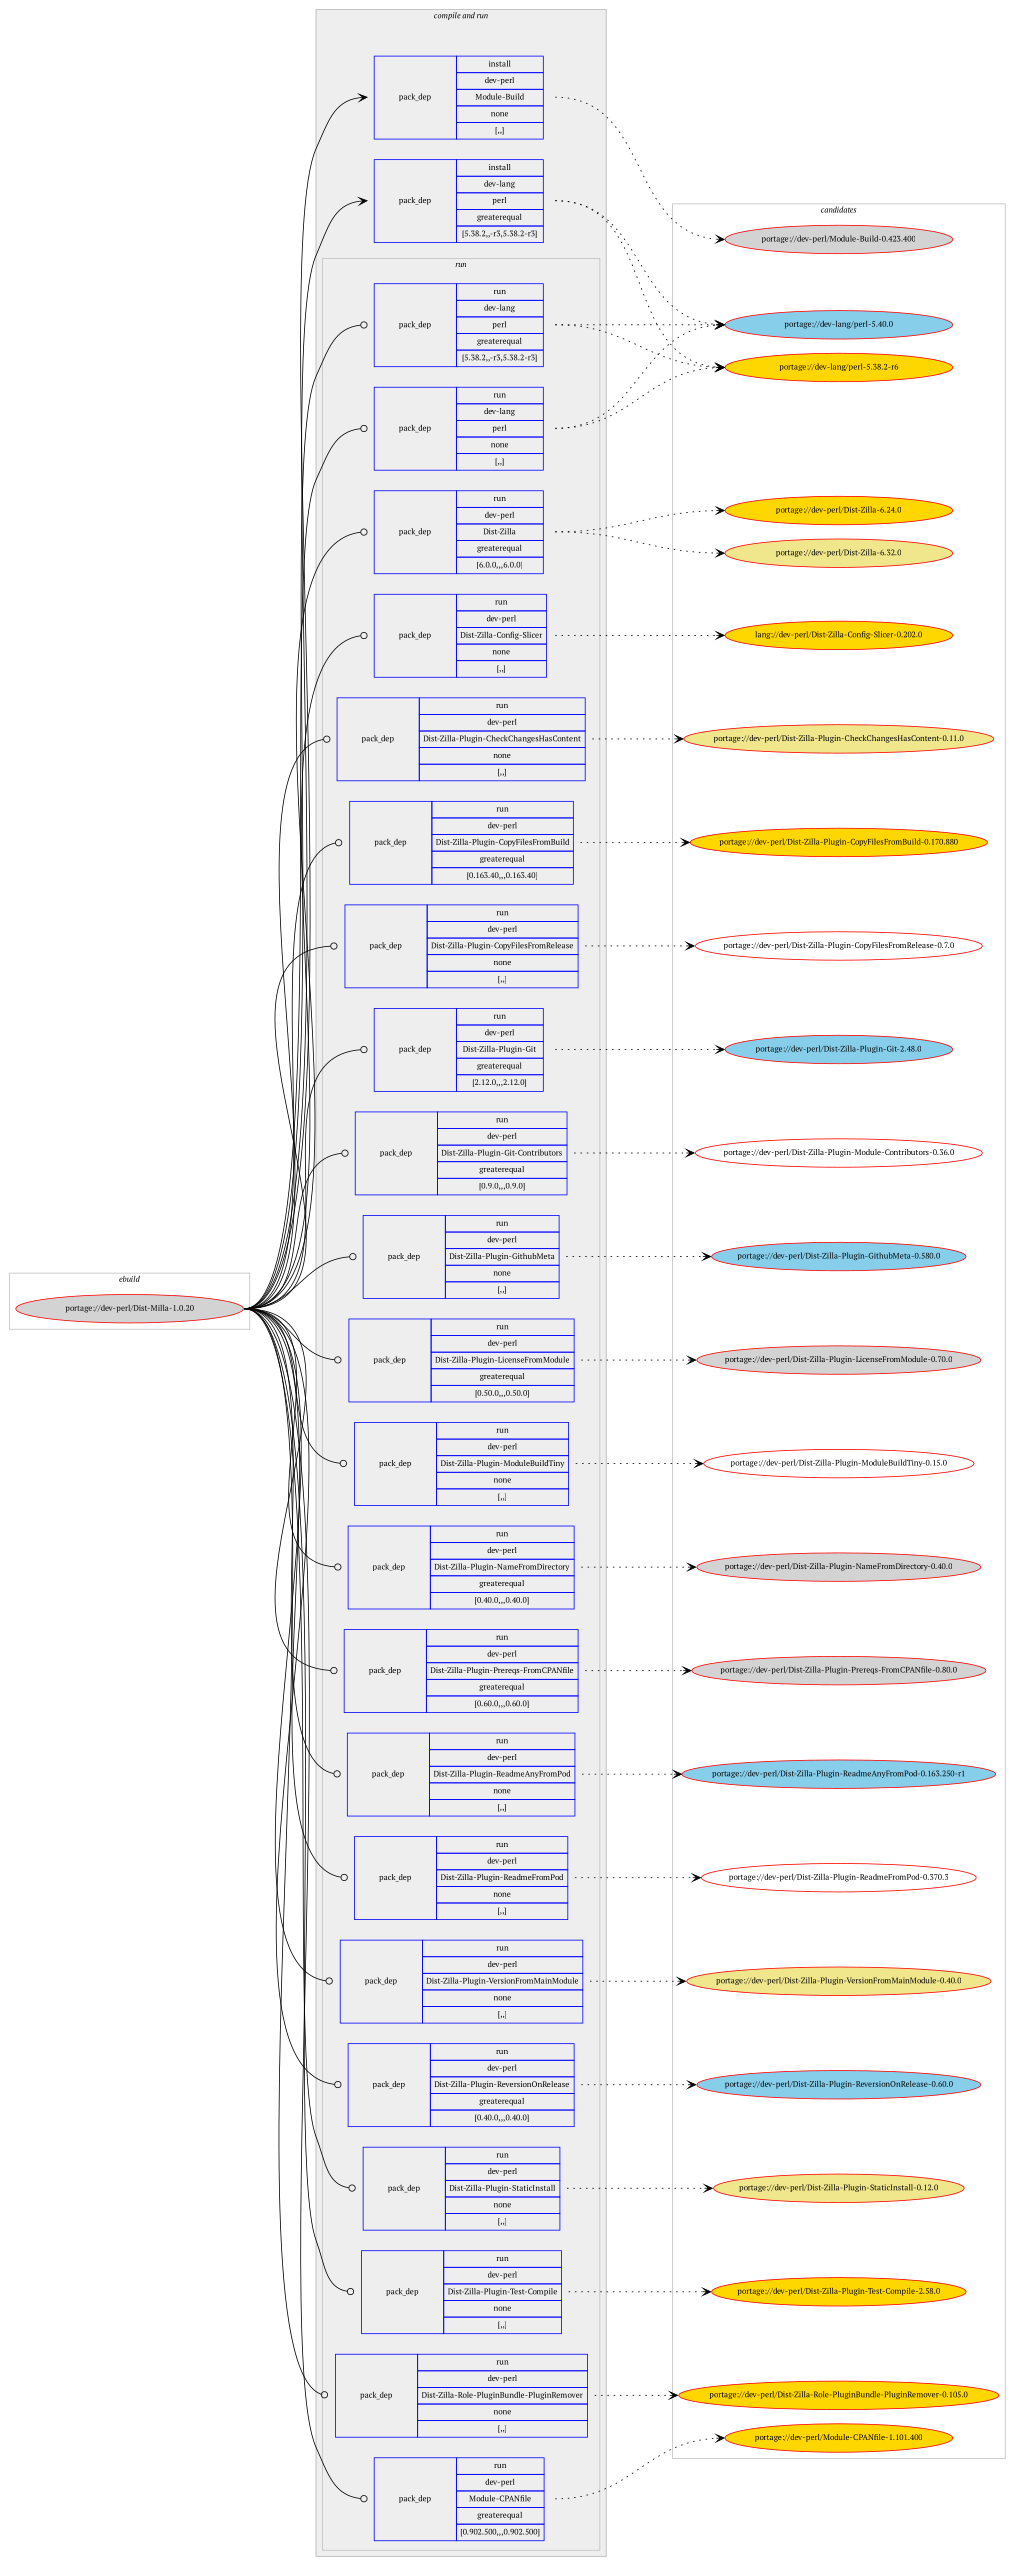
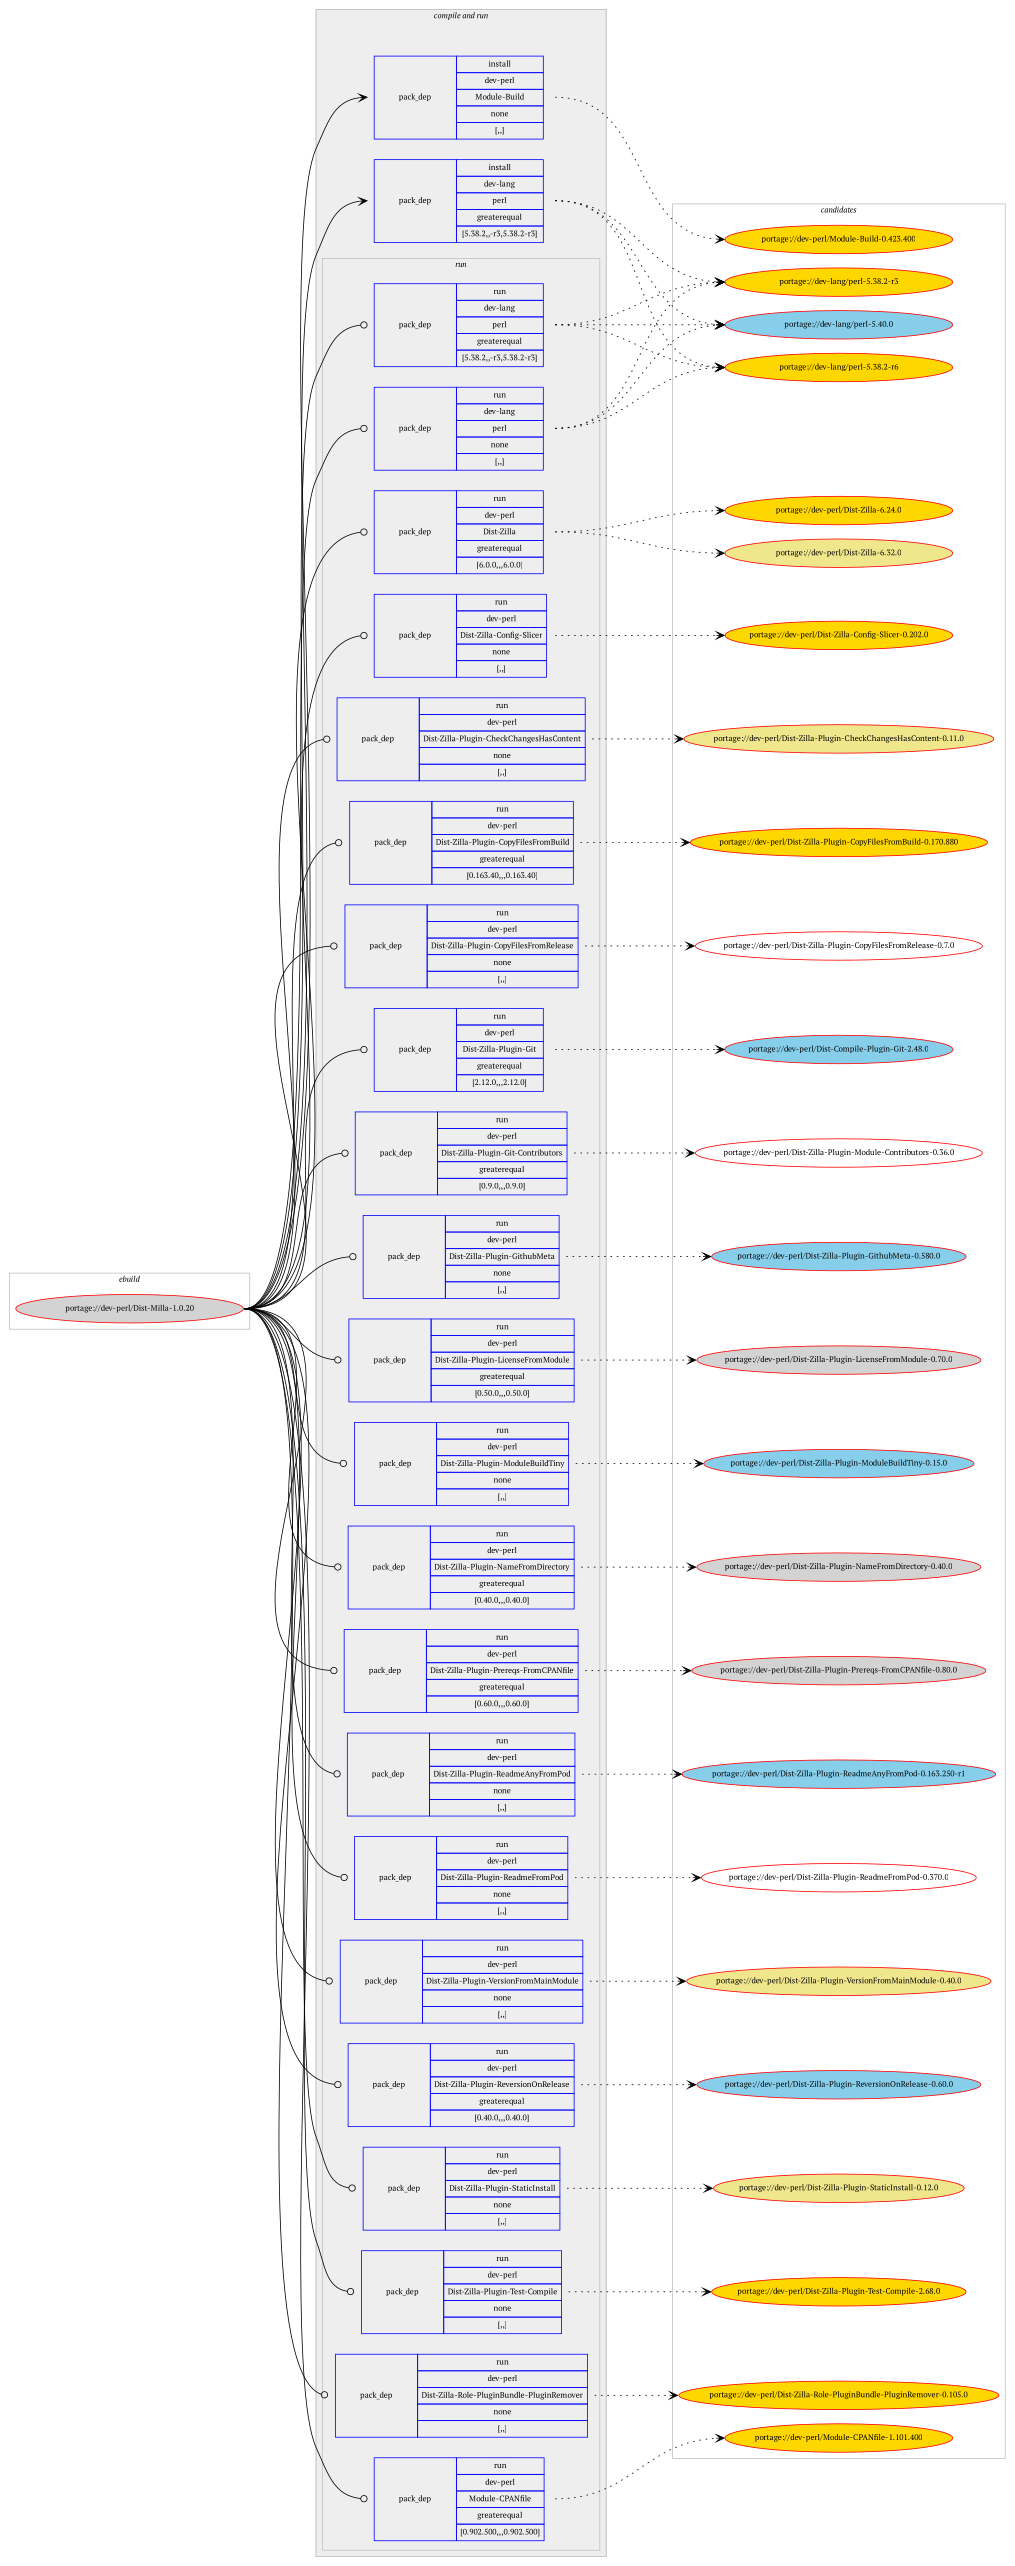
(839, 239) -> (839, 239)
none -> (839, 282)
(839, 635) -> (839, 635)
(839, 1049) -> (839, 1049)
(839, 1464) -> (839, 1464)
(839, 1878) -> (839, 1878)
(839, 2292) -> (839, 2292)
